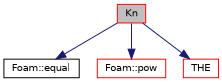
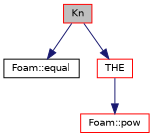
(132, 36) -> (115, 91)
